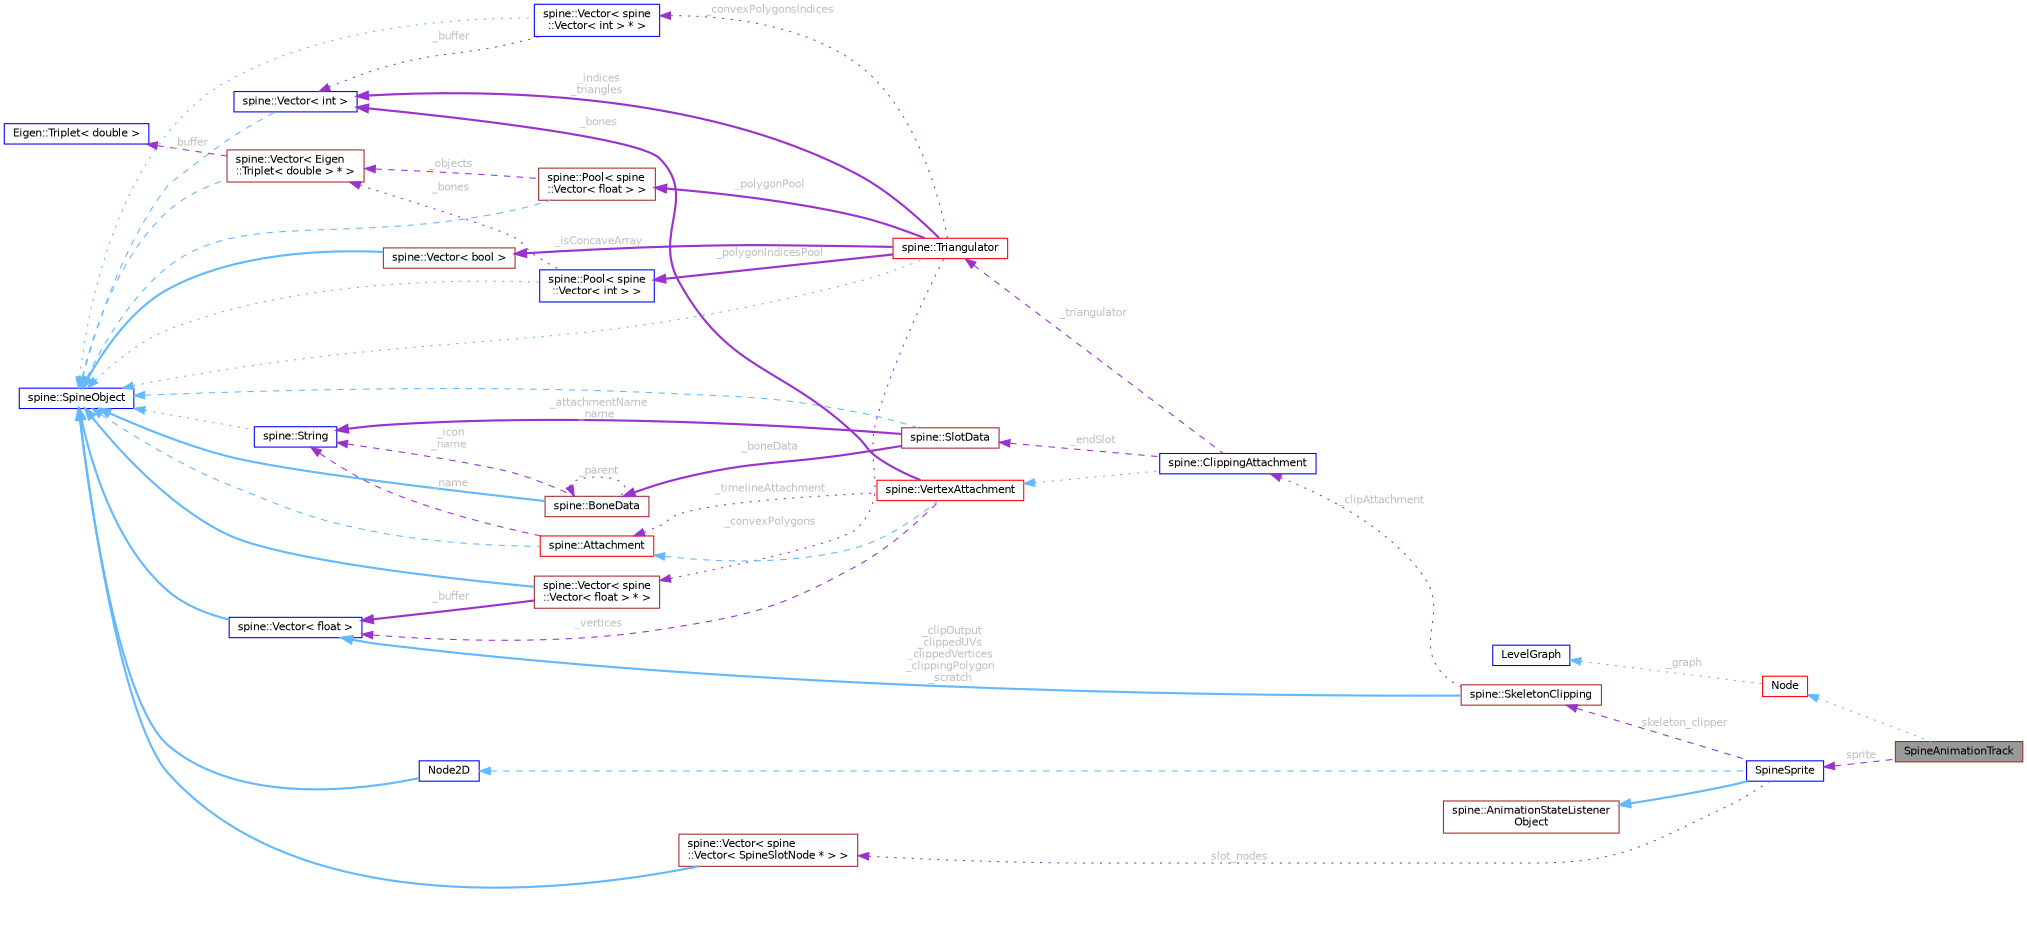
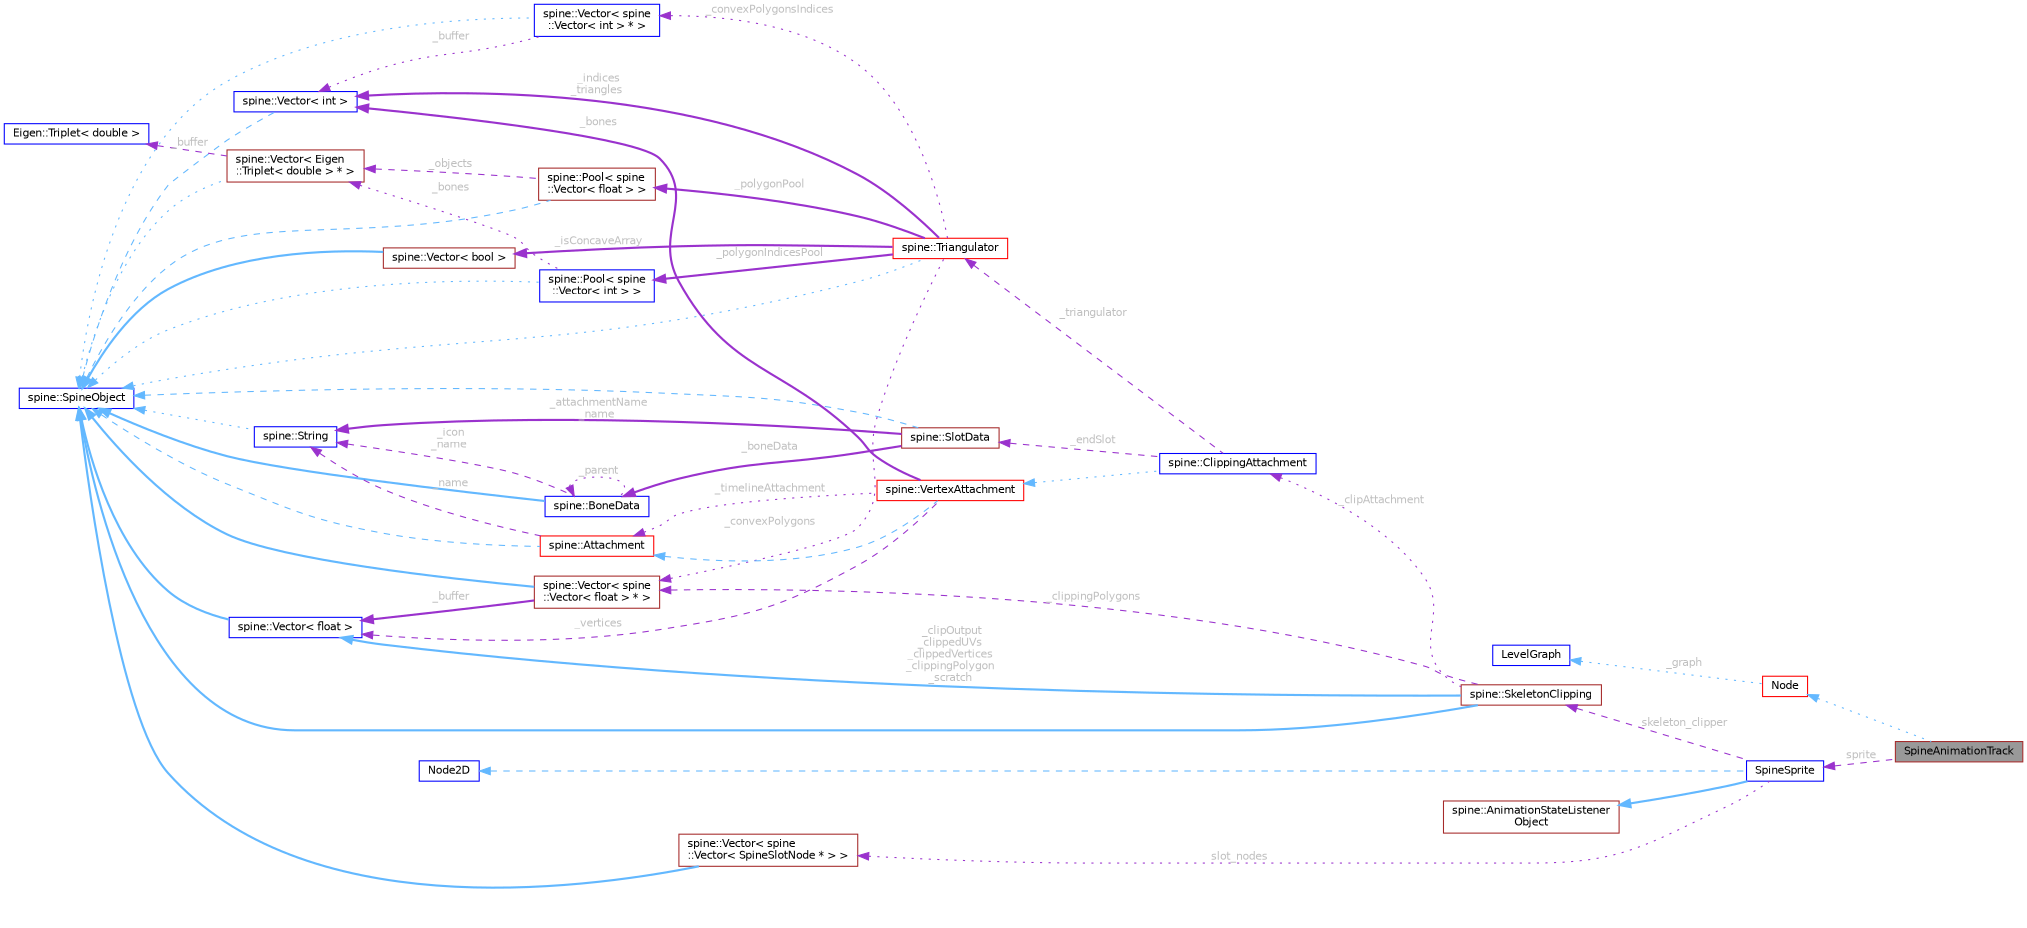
(141, 243) -> (141, 243)
(597, 507) -> (597, 507)
none -> (1079, 606)
(146, 712) -> (684, 730)
